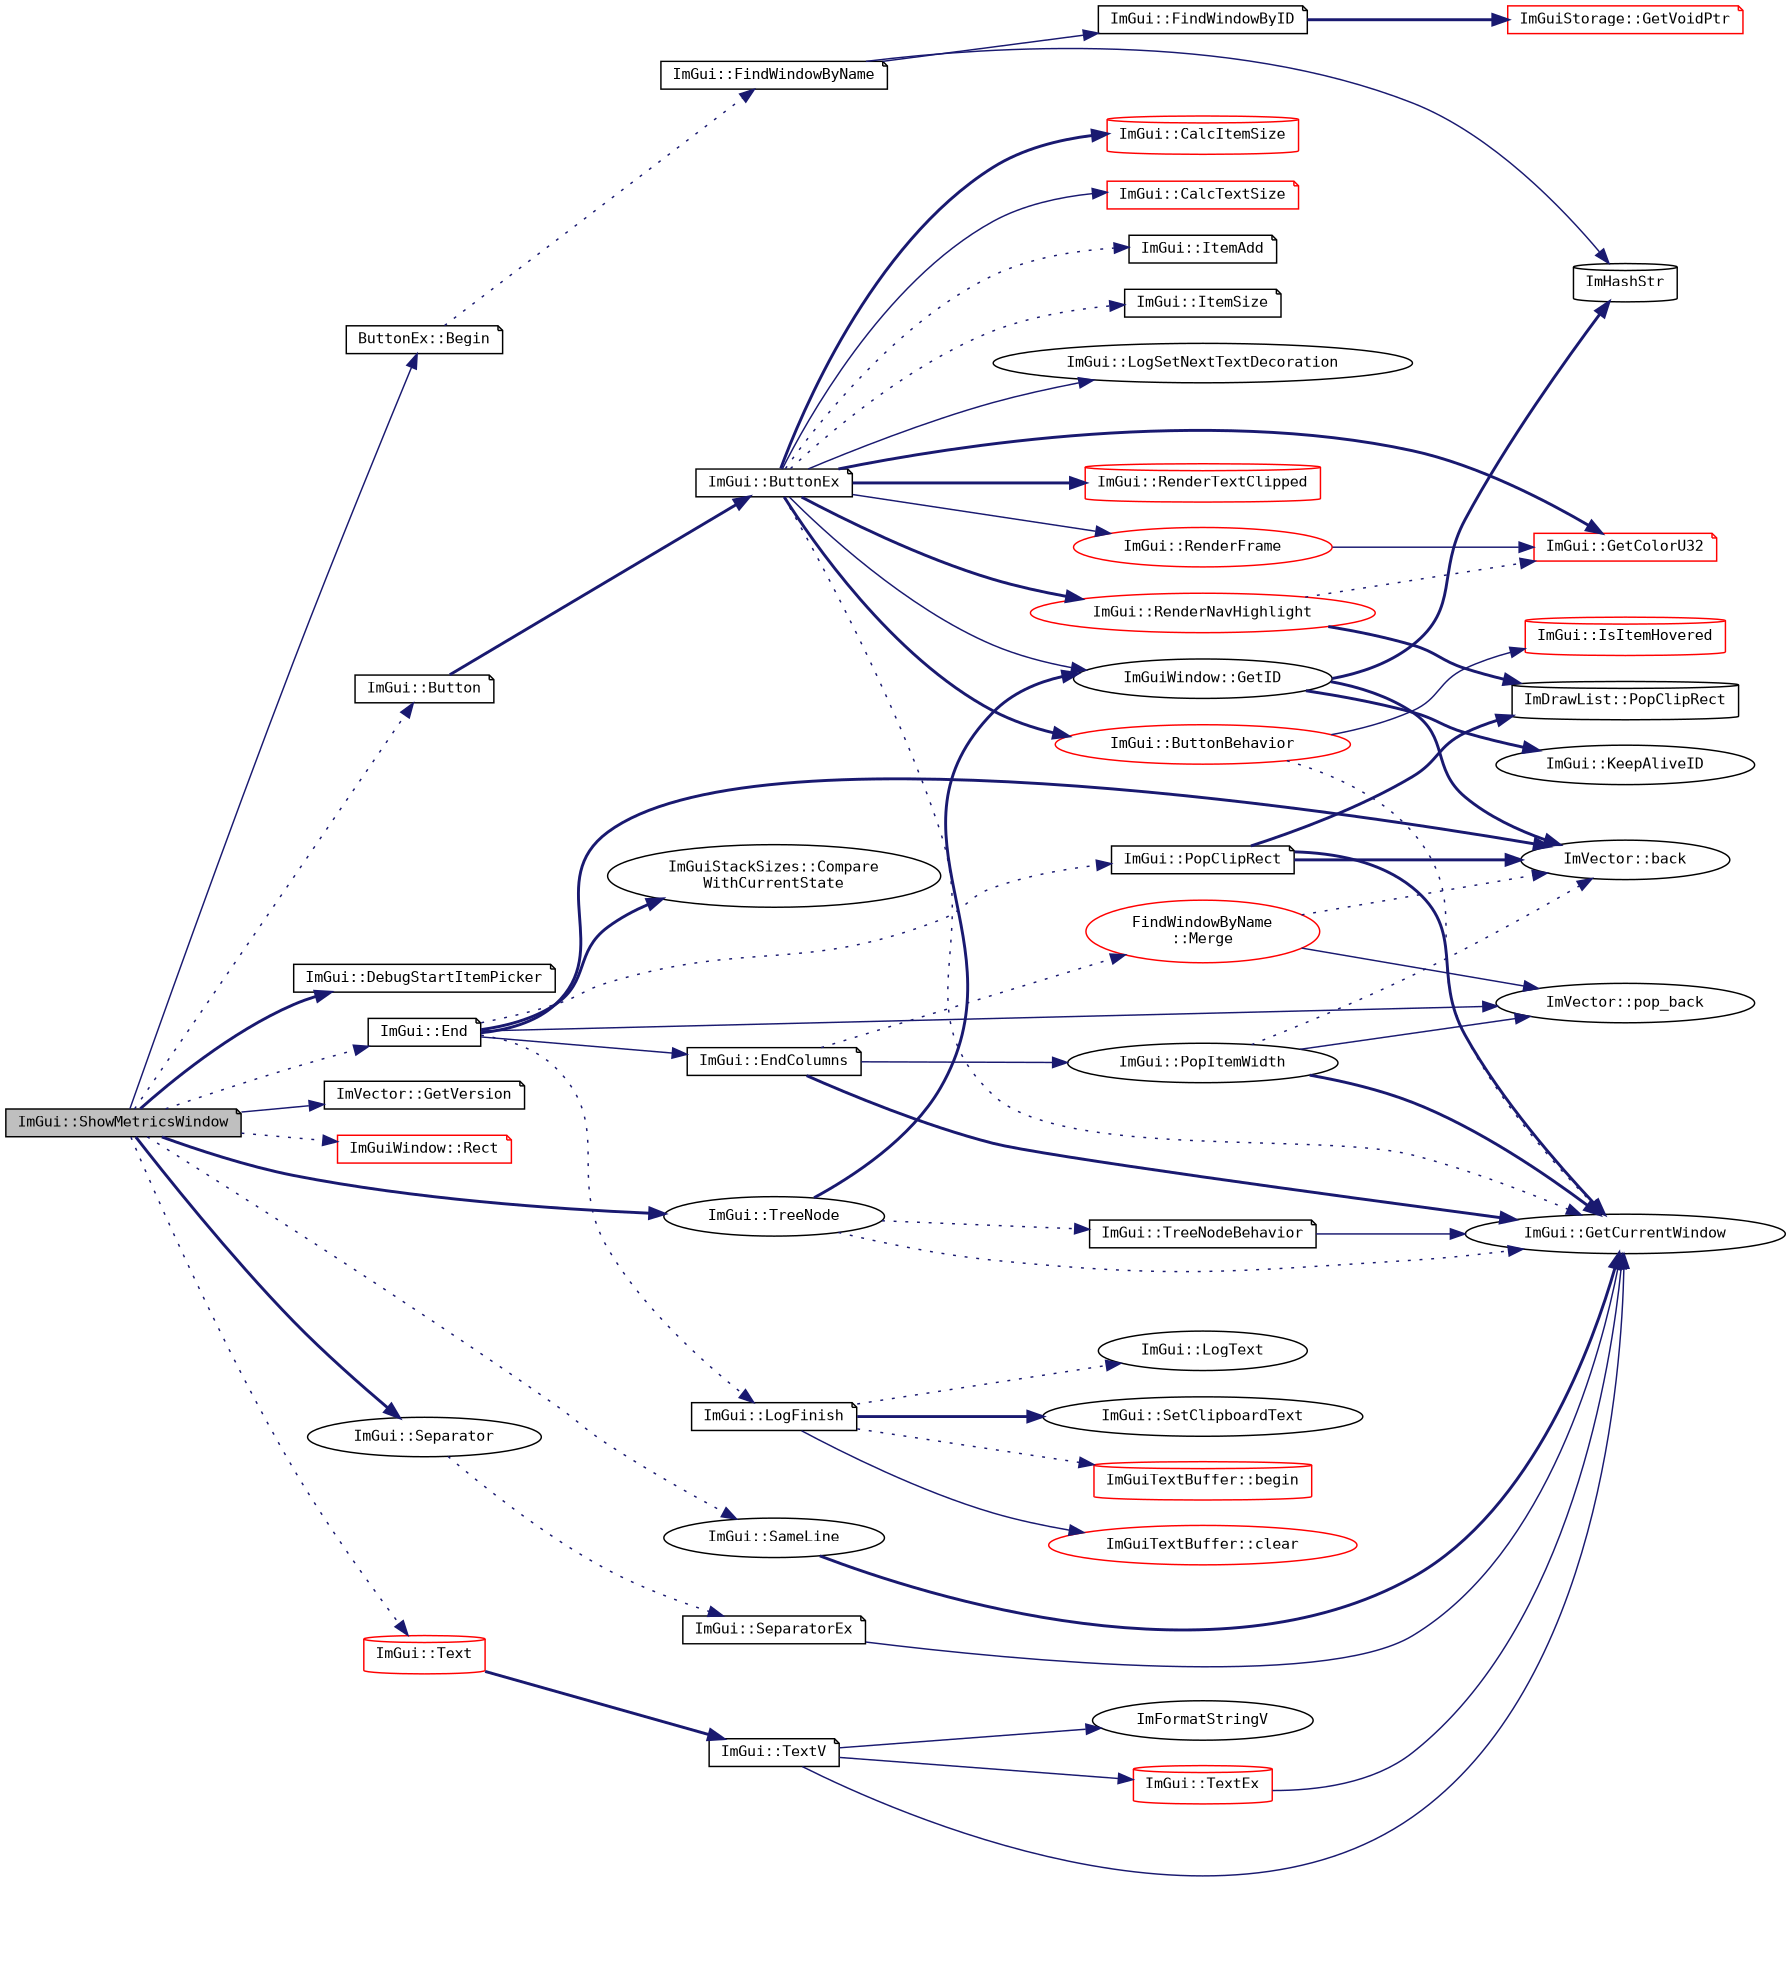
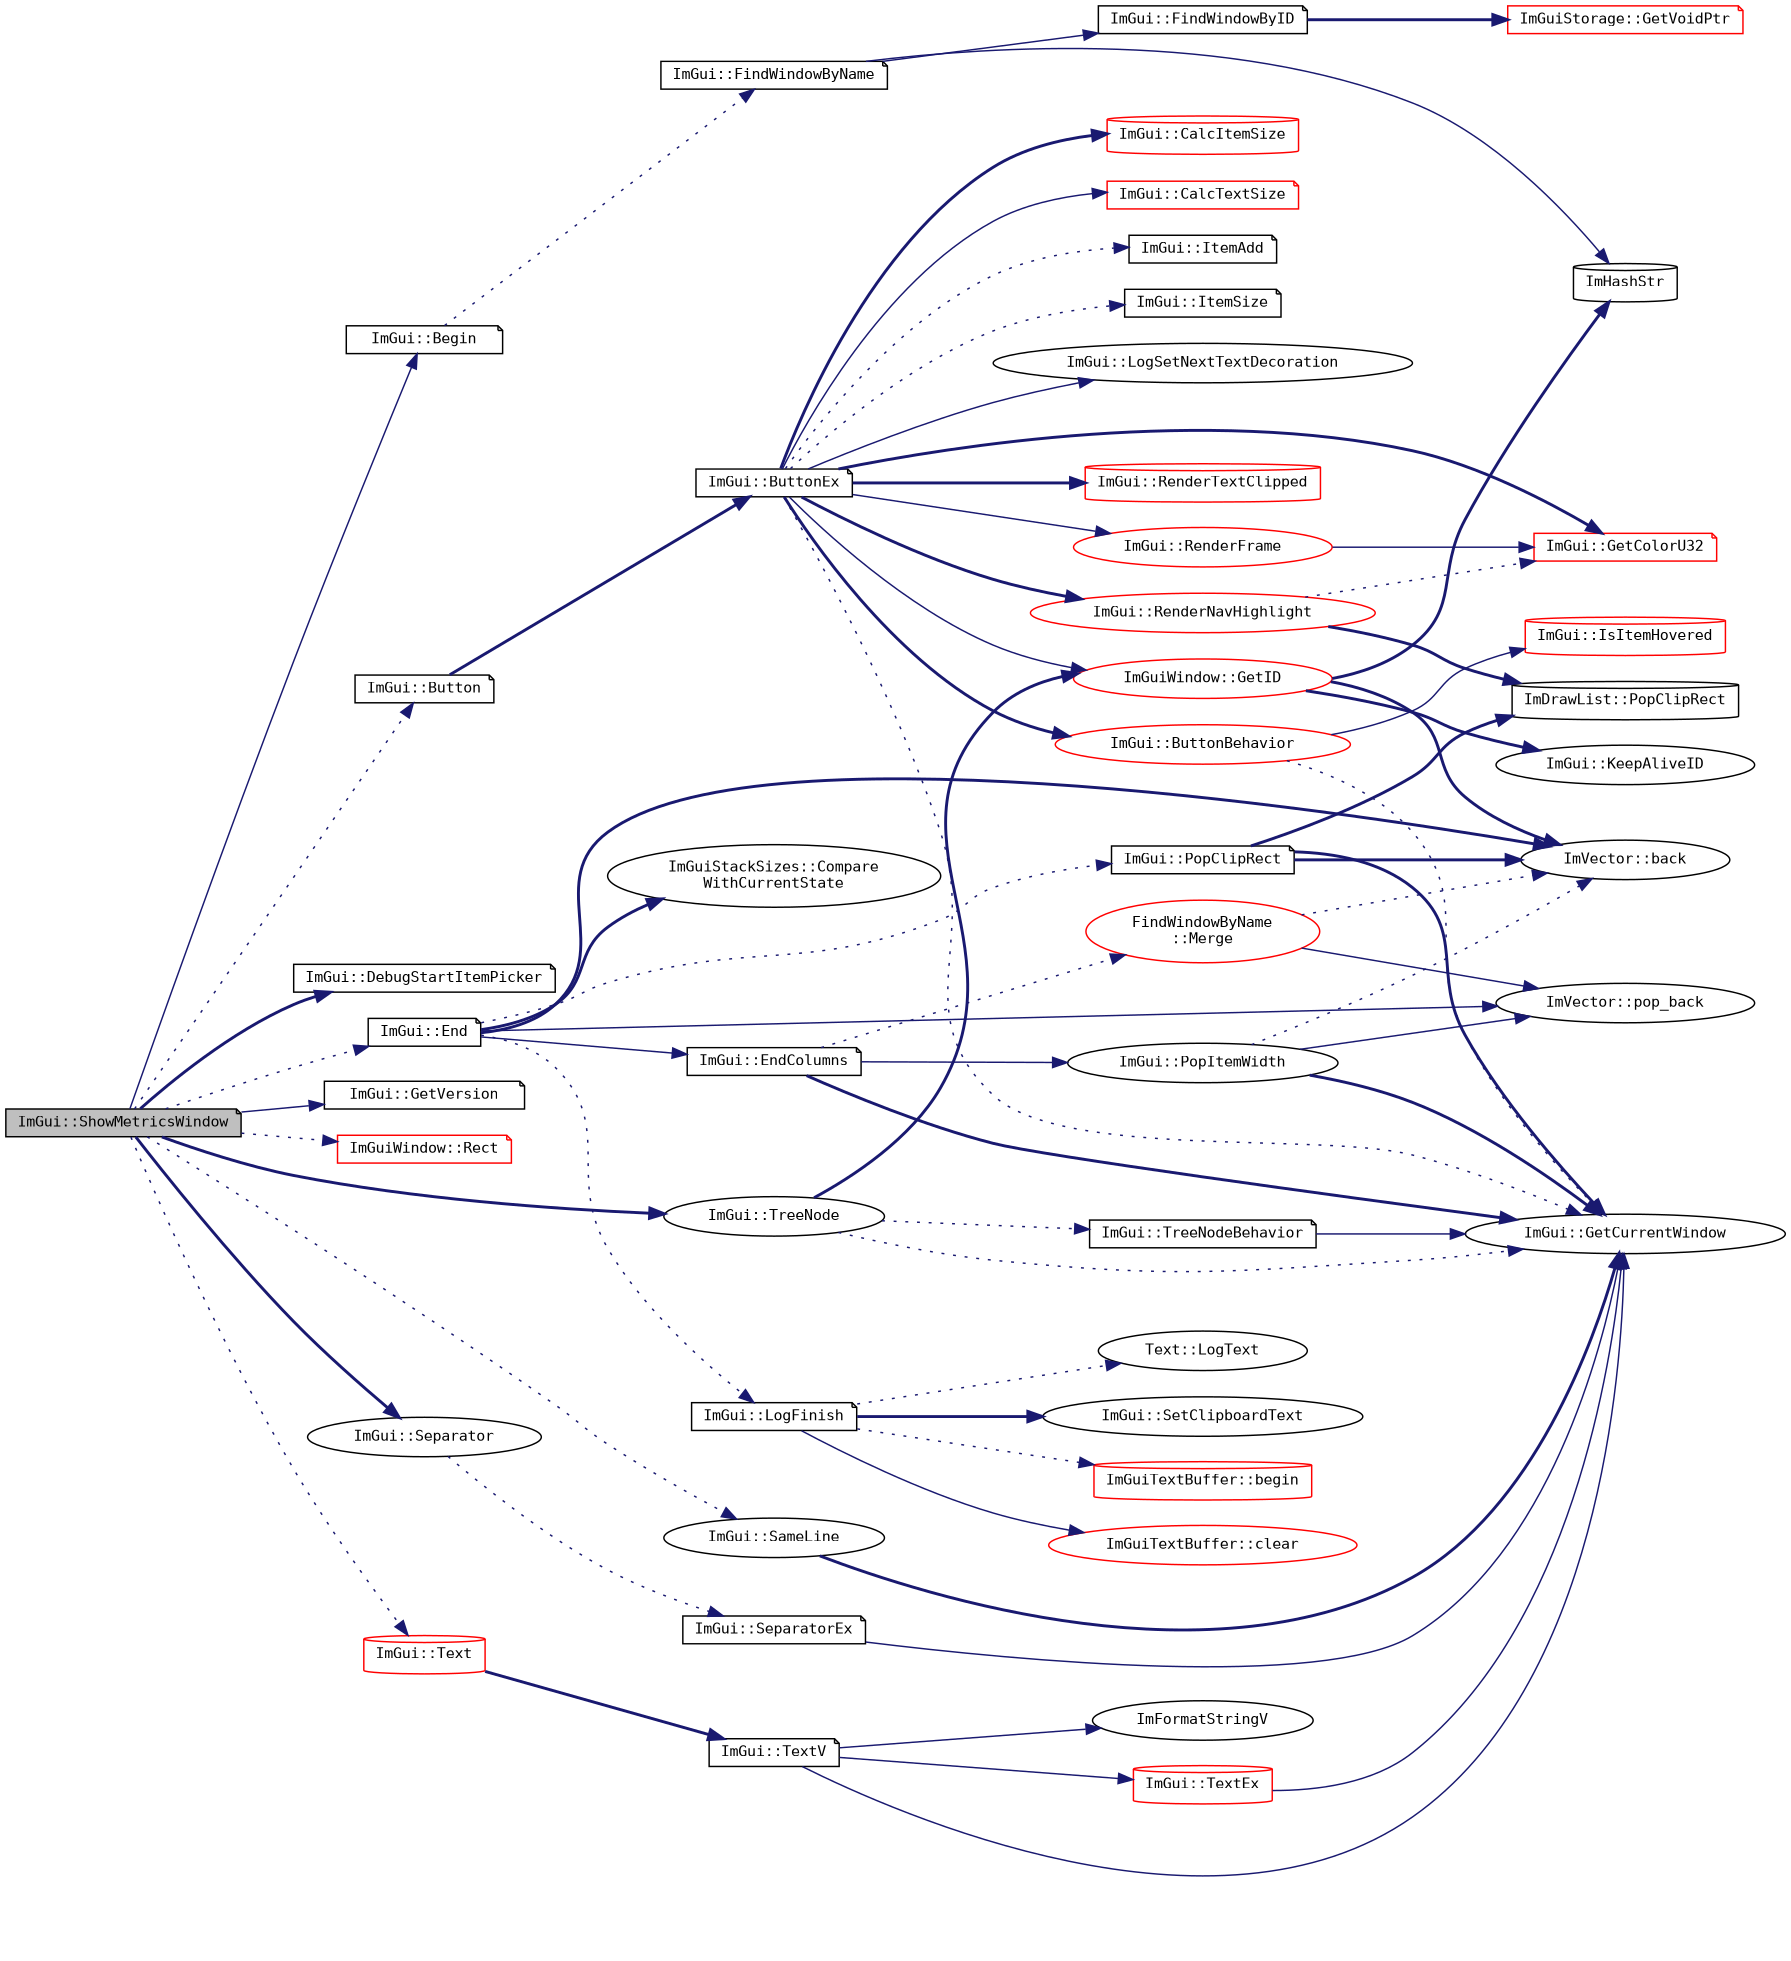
(424, 340) -> (424, 340)
(1203, 679) -> (1203, 679)
(424, 1095) -> (424, 1095)
(1203, 1351) -> (1203, 1351)
